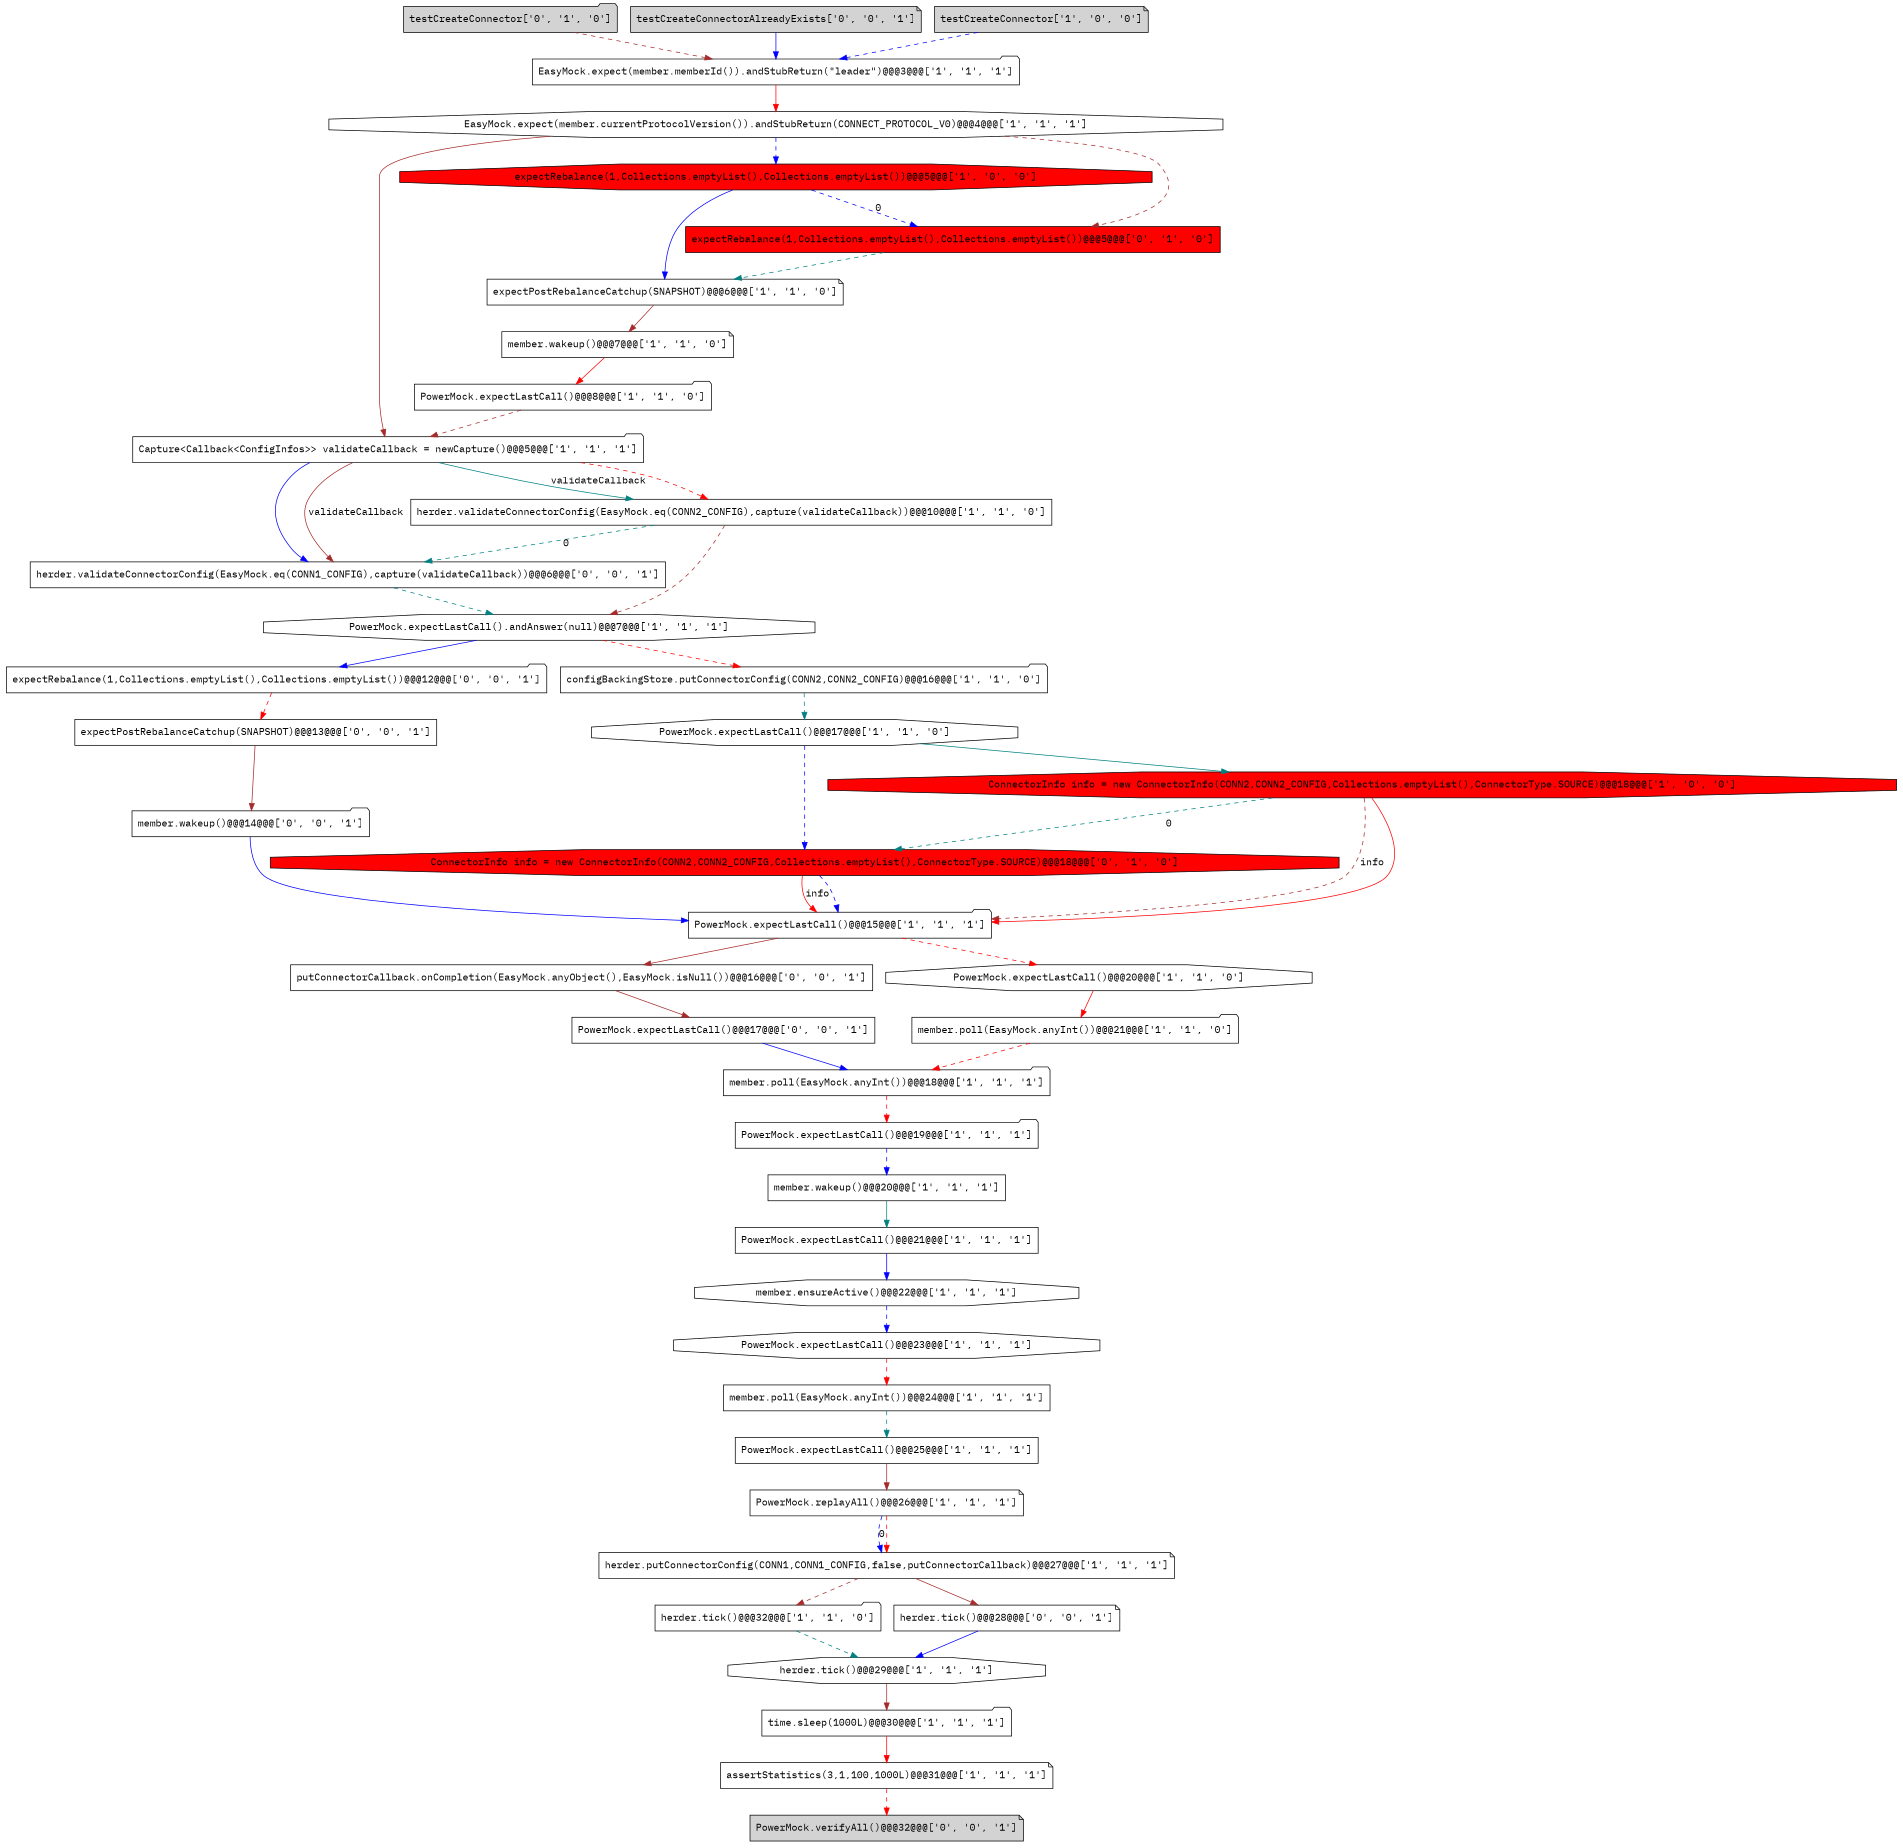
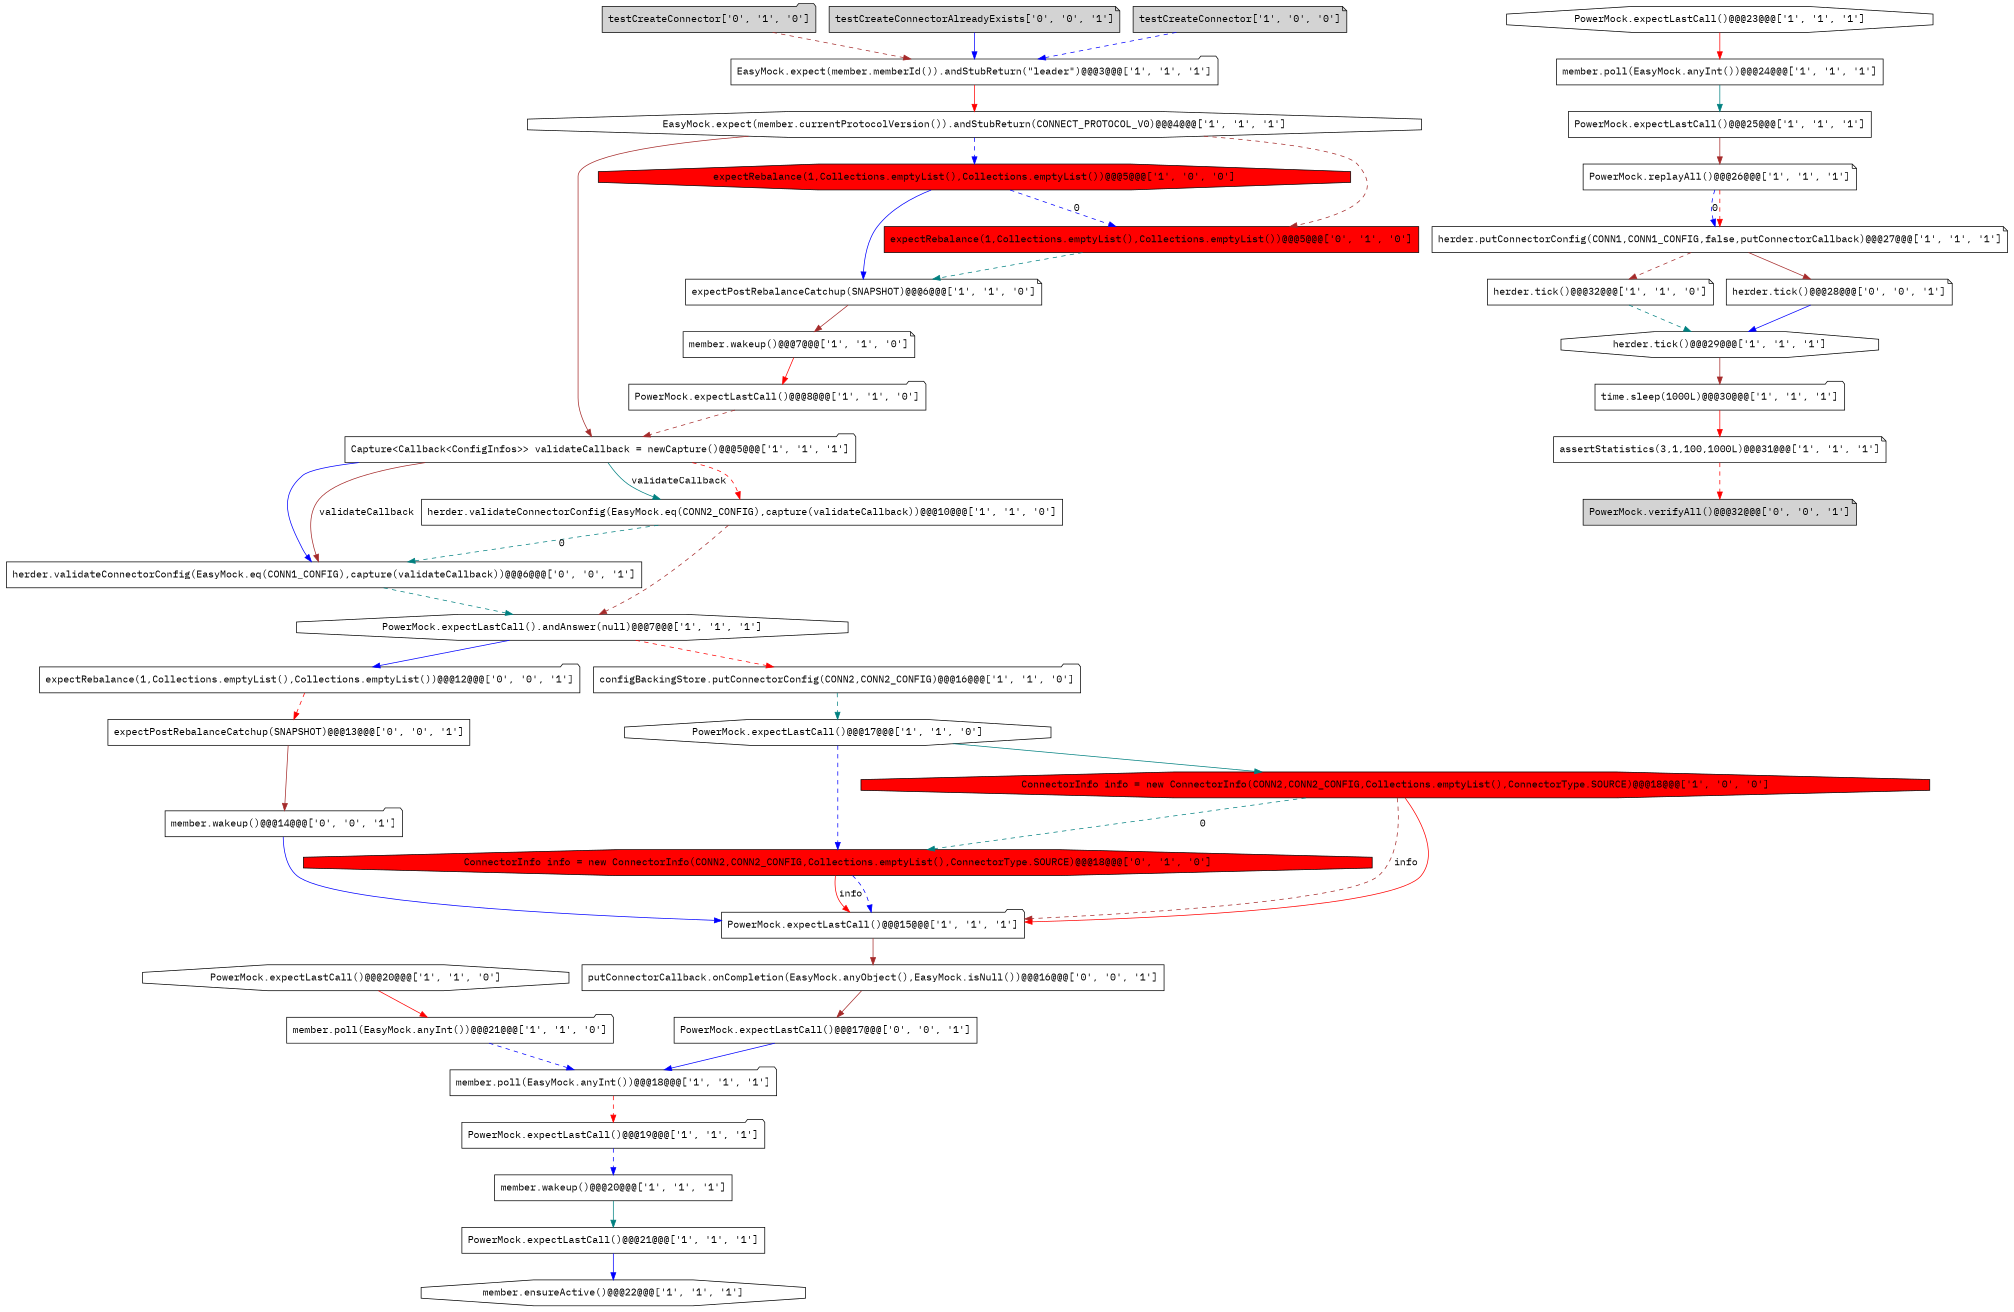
(966, 951) -> none
(985, 1056) -> (528, 1055)
(887, 1316) -> none
(887, 1368) -> (1720, 42)
(887, 1421) -> (1720, 95)
(768, 1618) -> (1600, 292)
